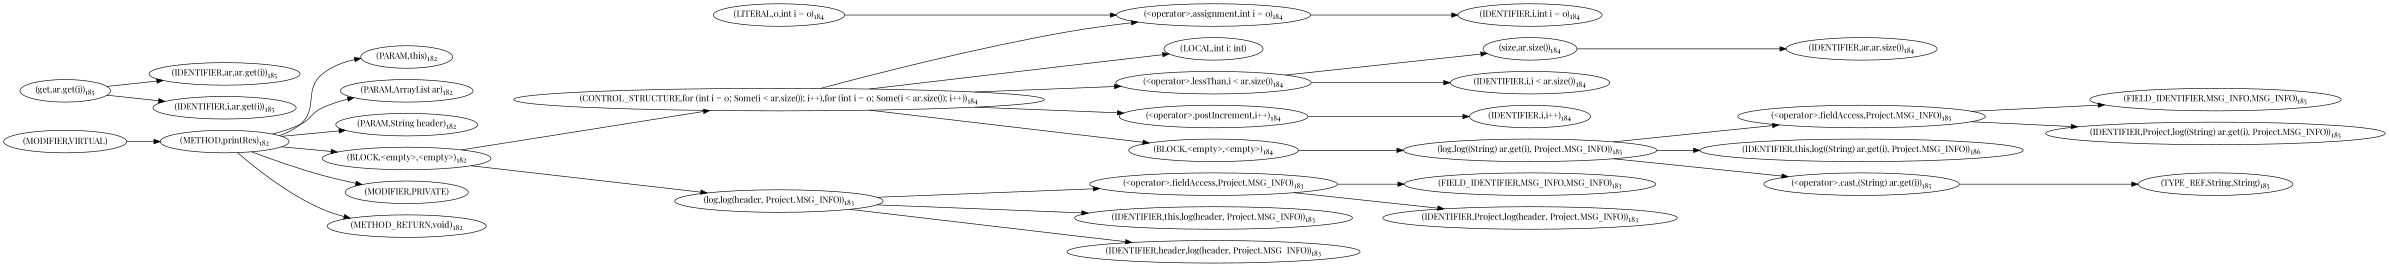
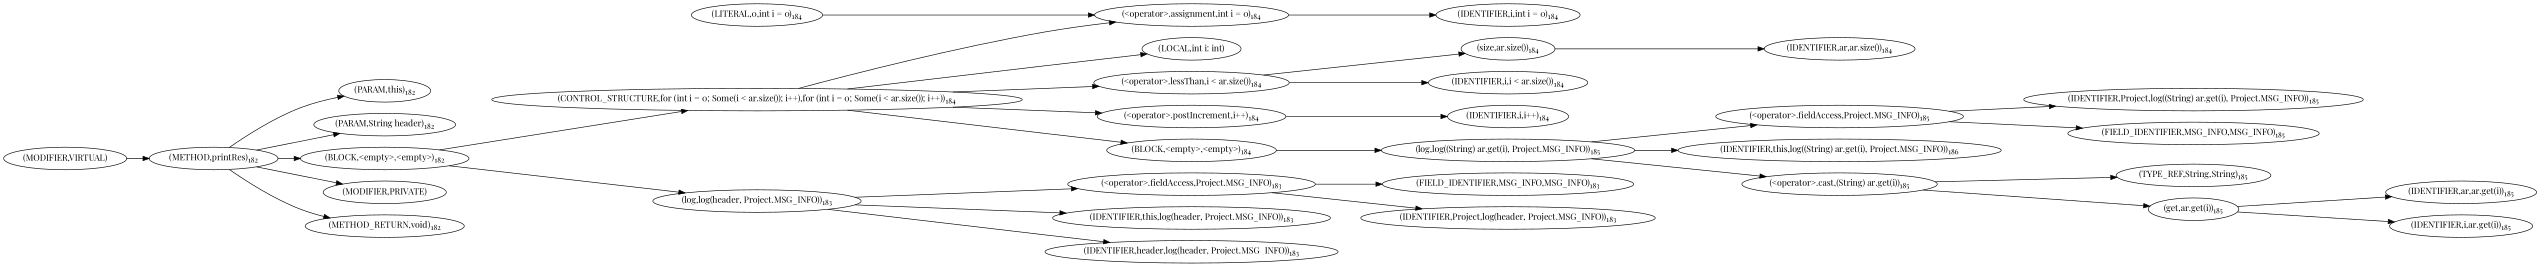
(407, 91) -> none
none -> (2033, 198)
